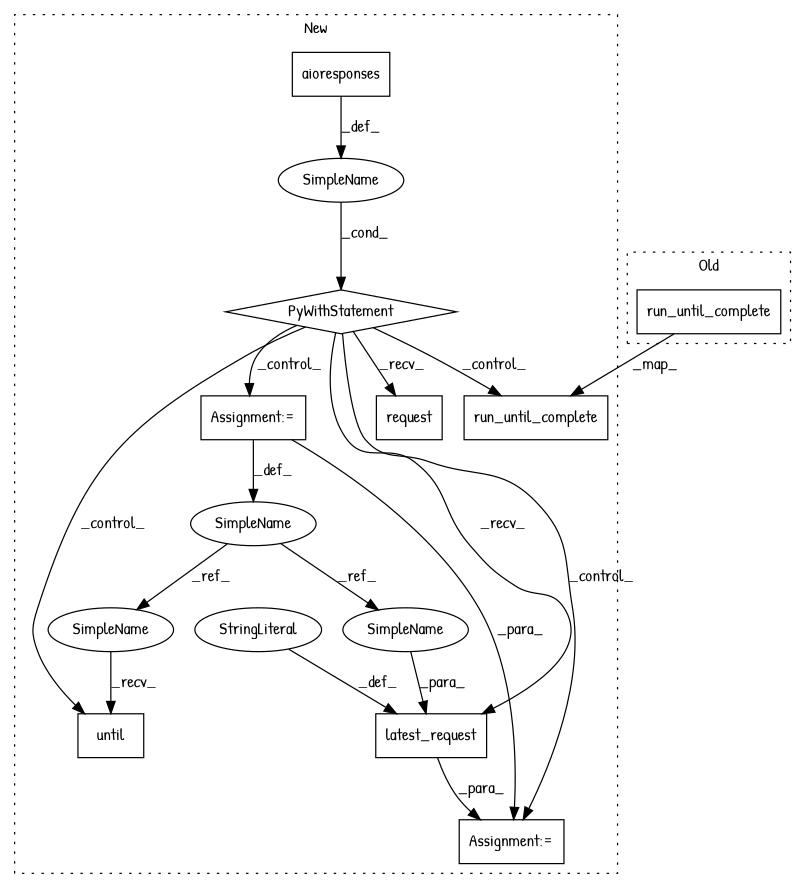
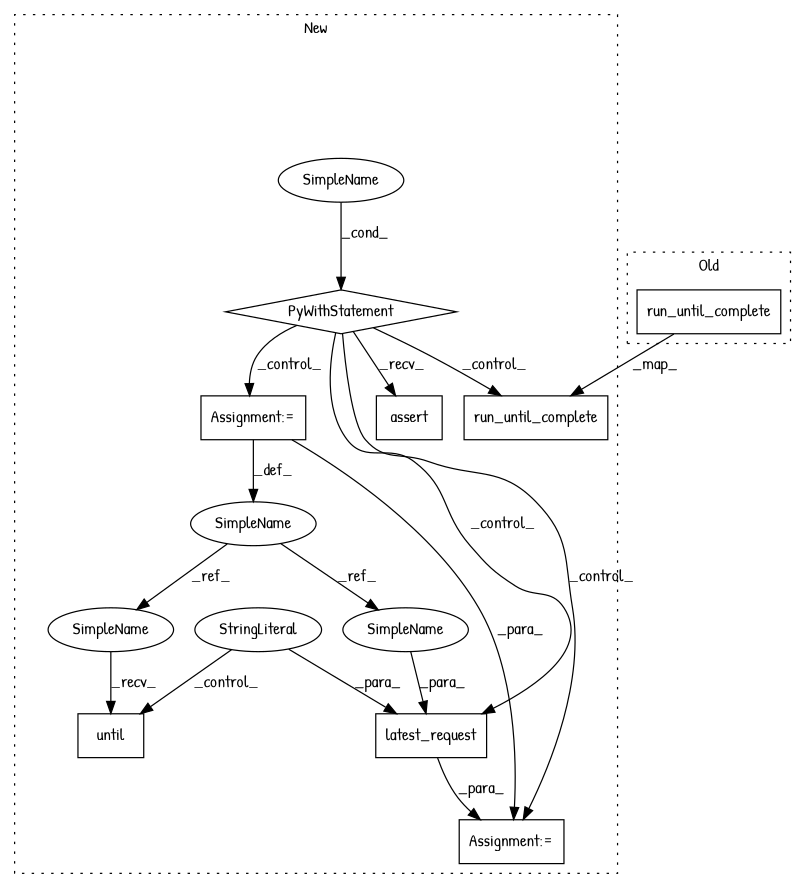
(341, 74) -> none
(409, 418) -> (409, 418)
(98, 475) -> (191, 678)
(503, 524) -> (503, 524)
(378, 683) -> (378, 683)
